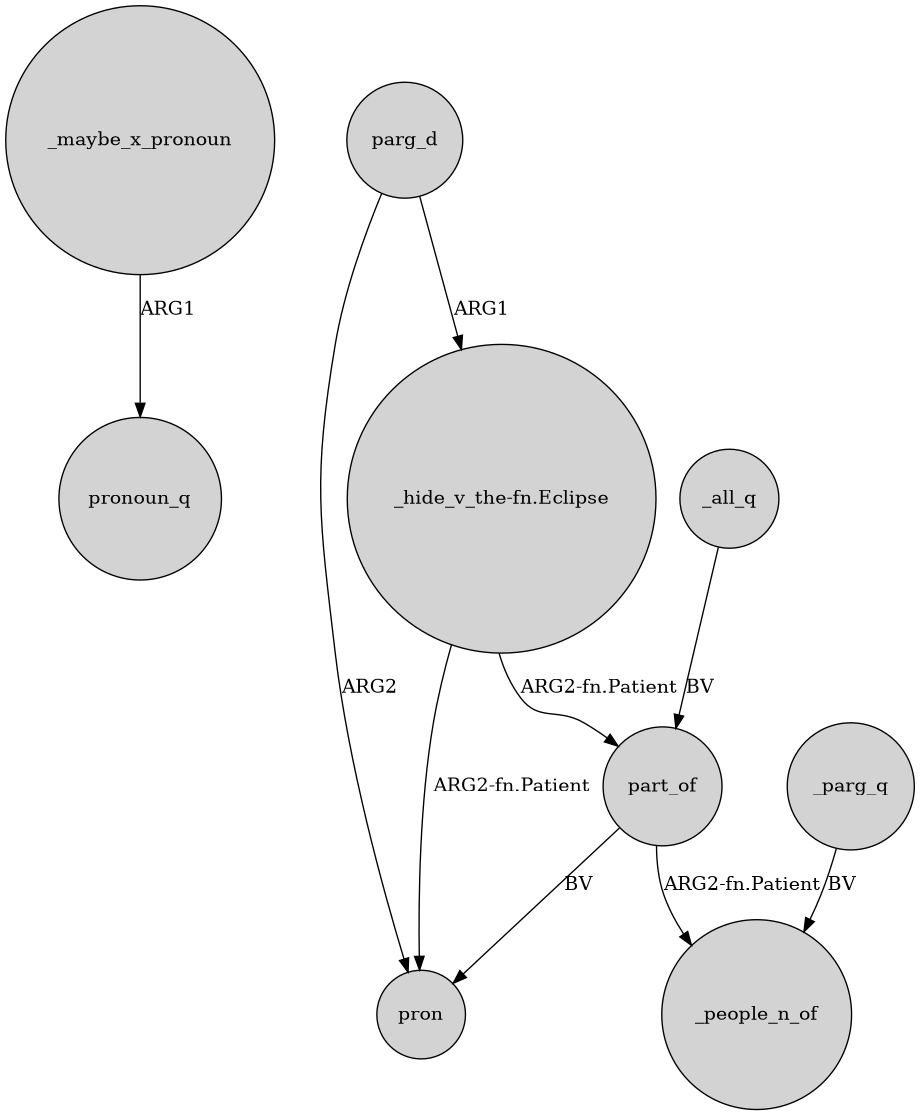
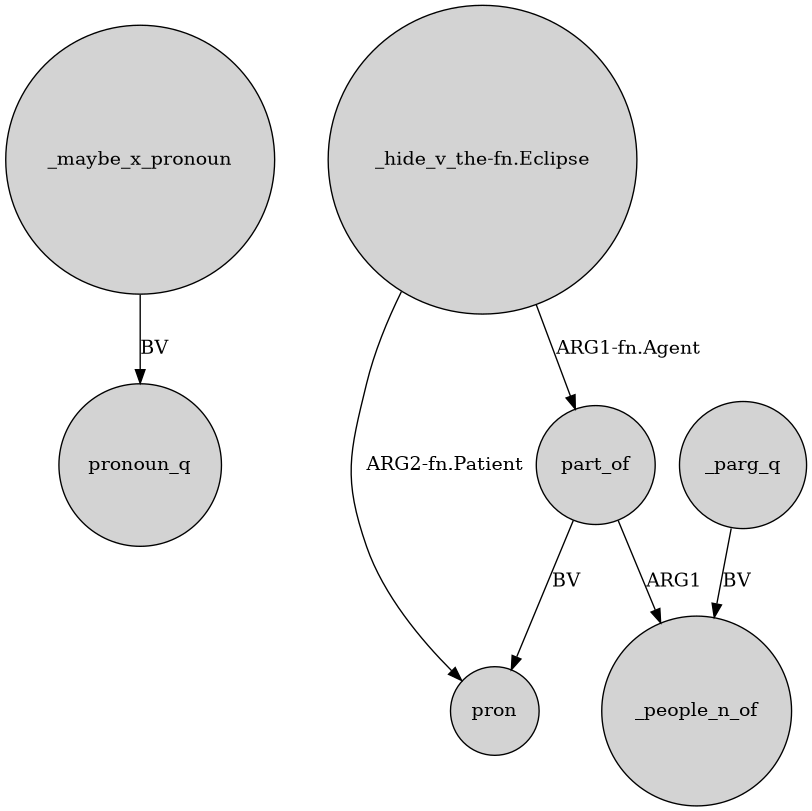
(405, 140) -> none
(168, 310) -> (155, 349)
(729, 499) -> none
(599, 688) -> (628, 349)
(742, 885) -> (674, 581)
